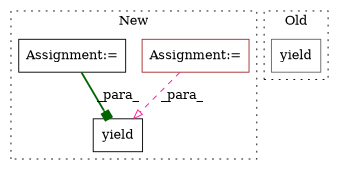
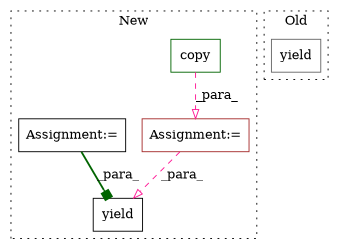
none -> (196, 56)
